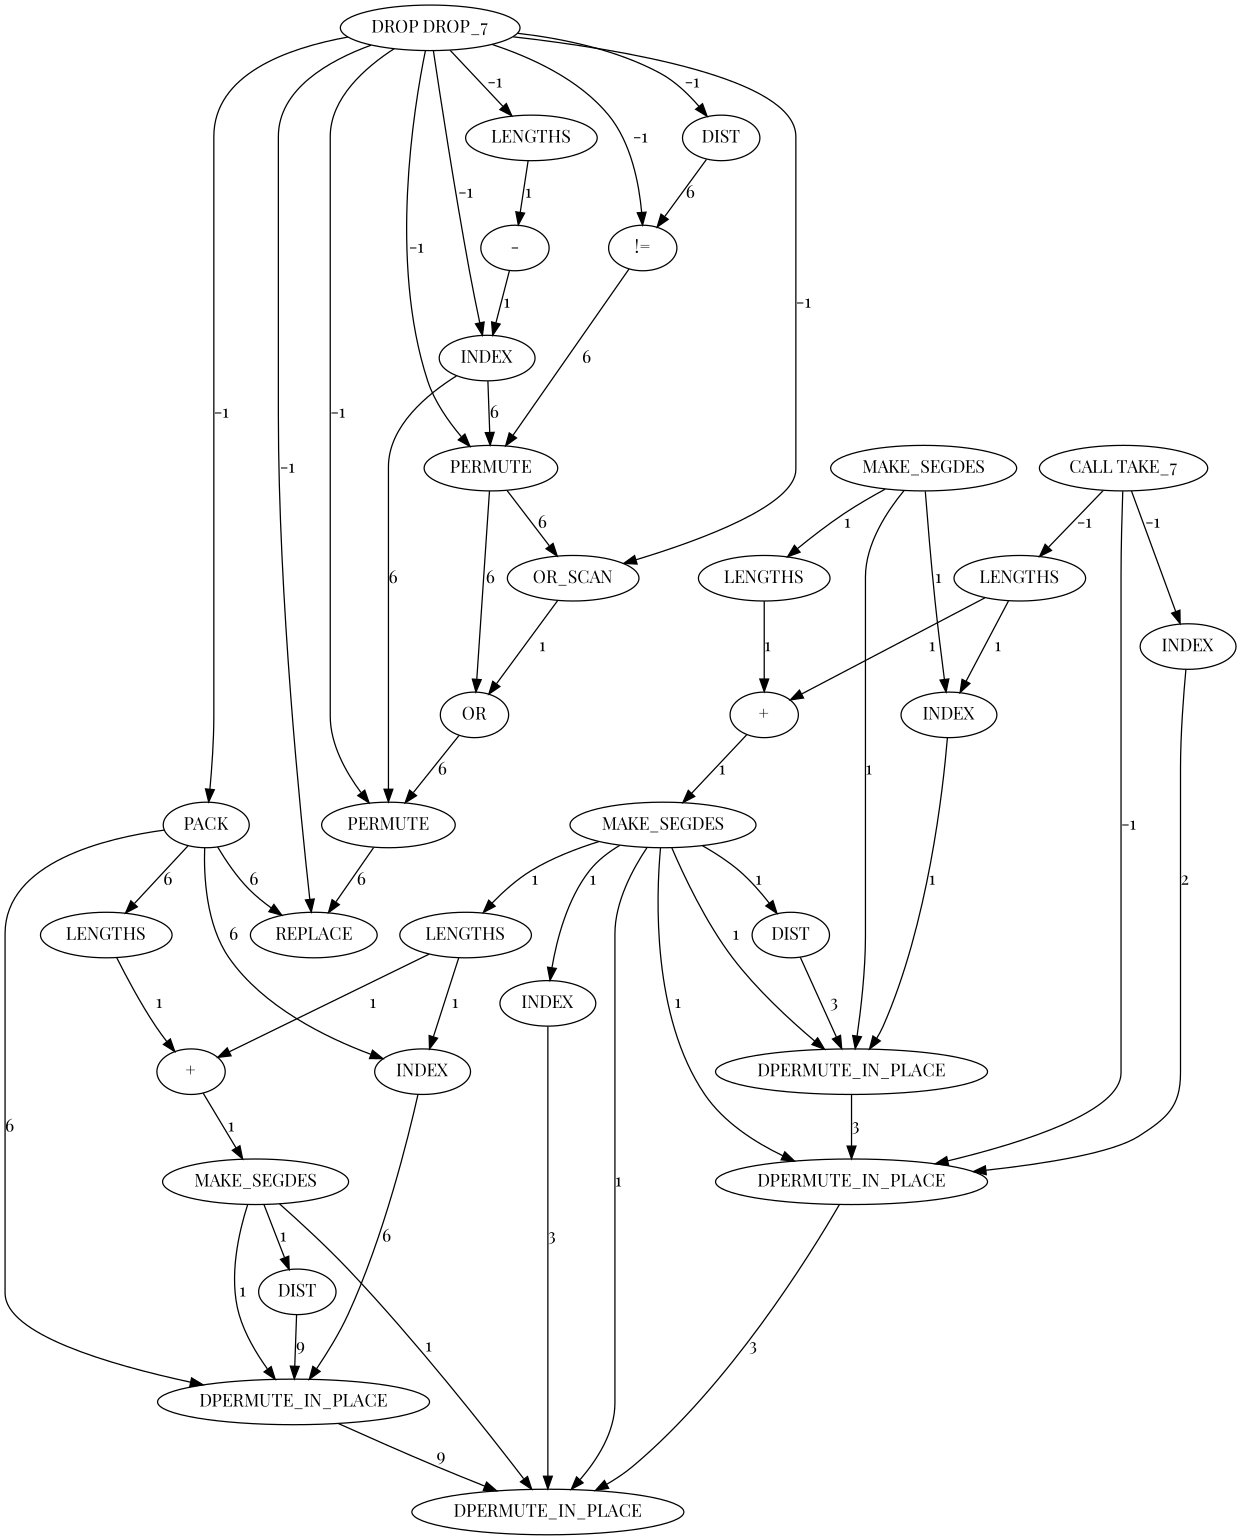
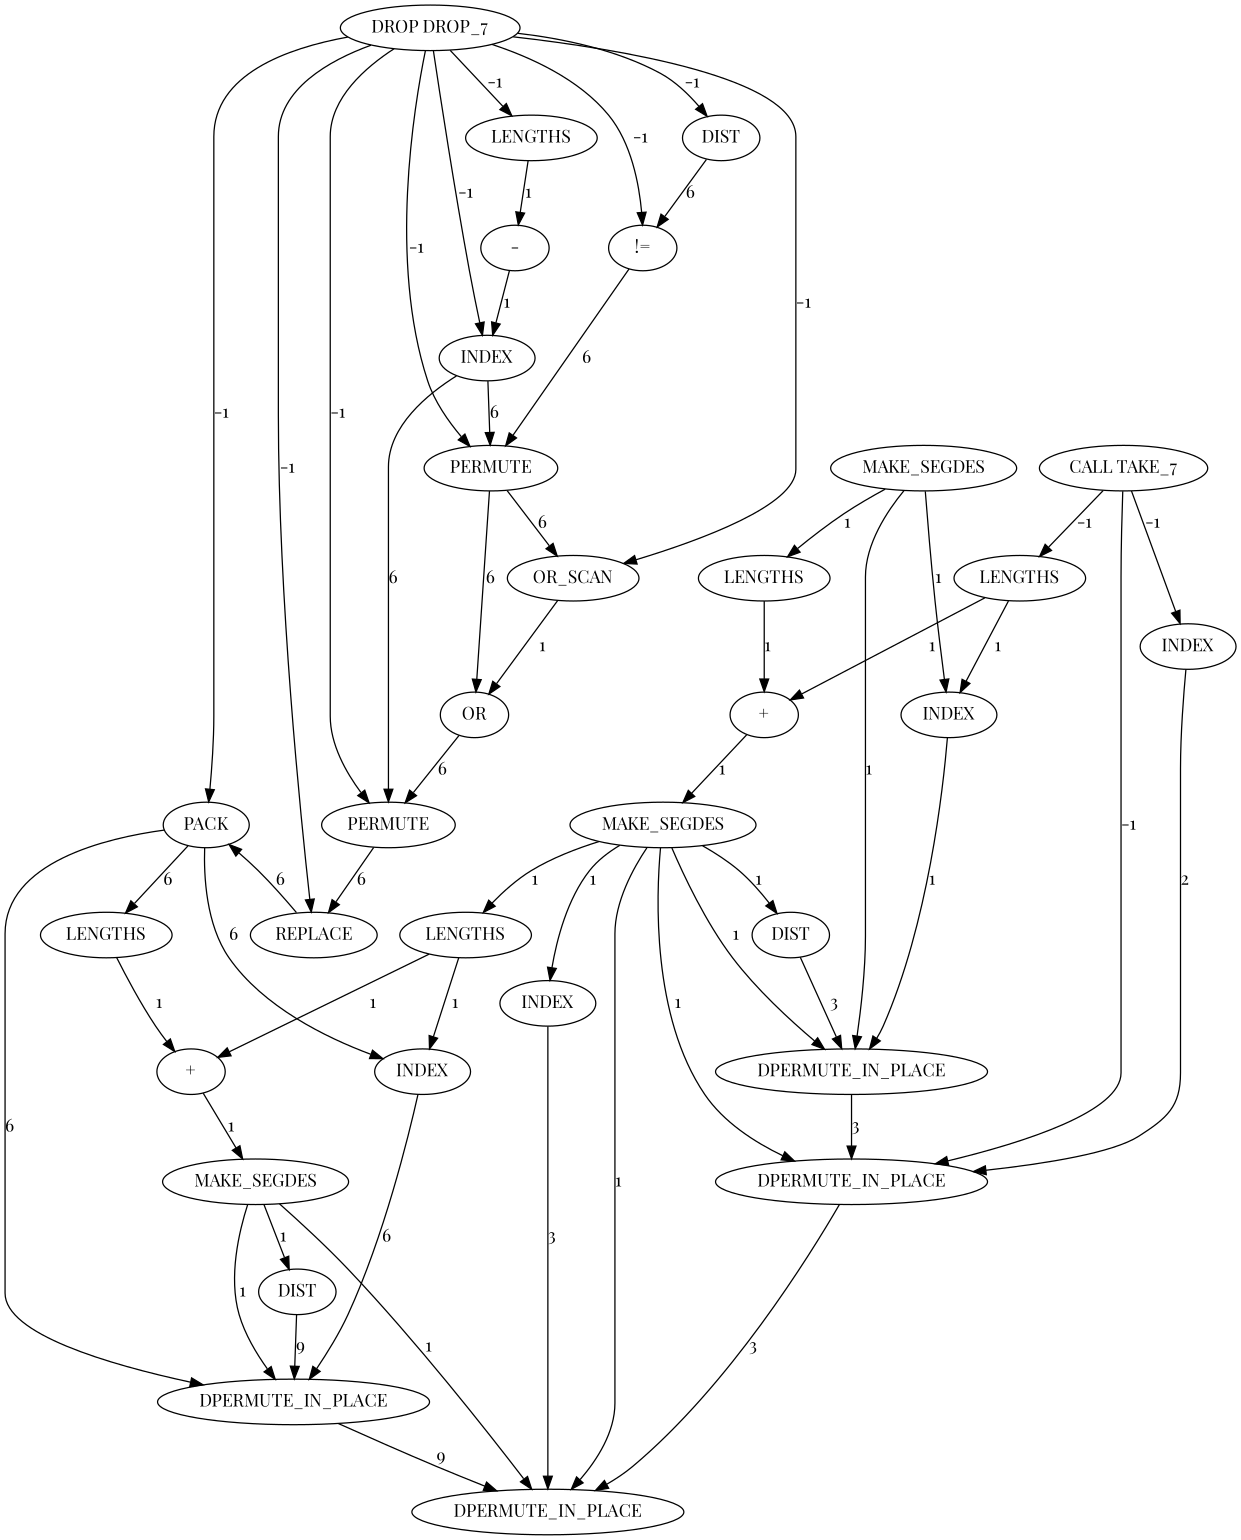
(241, 881) -> (269, 882)
